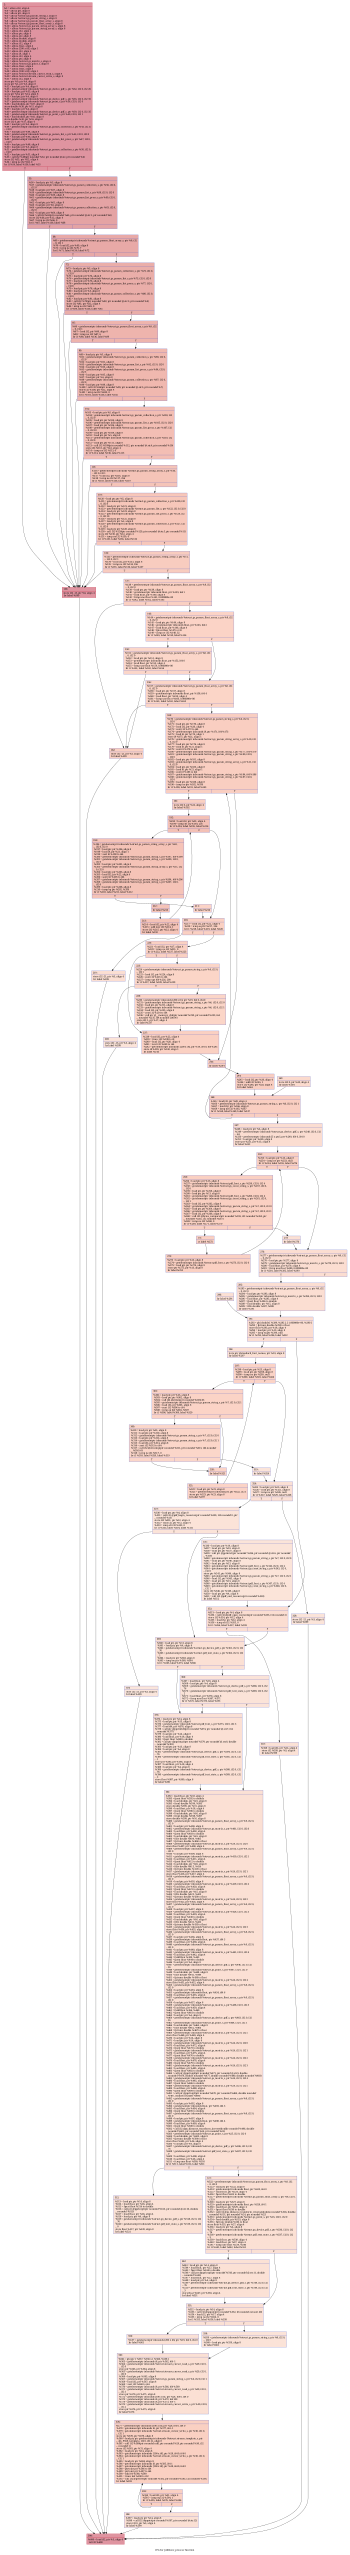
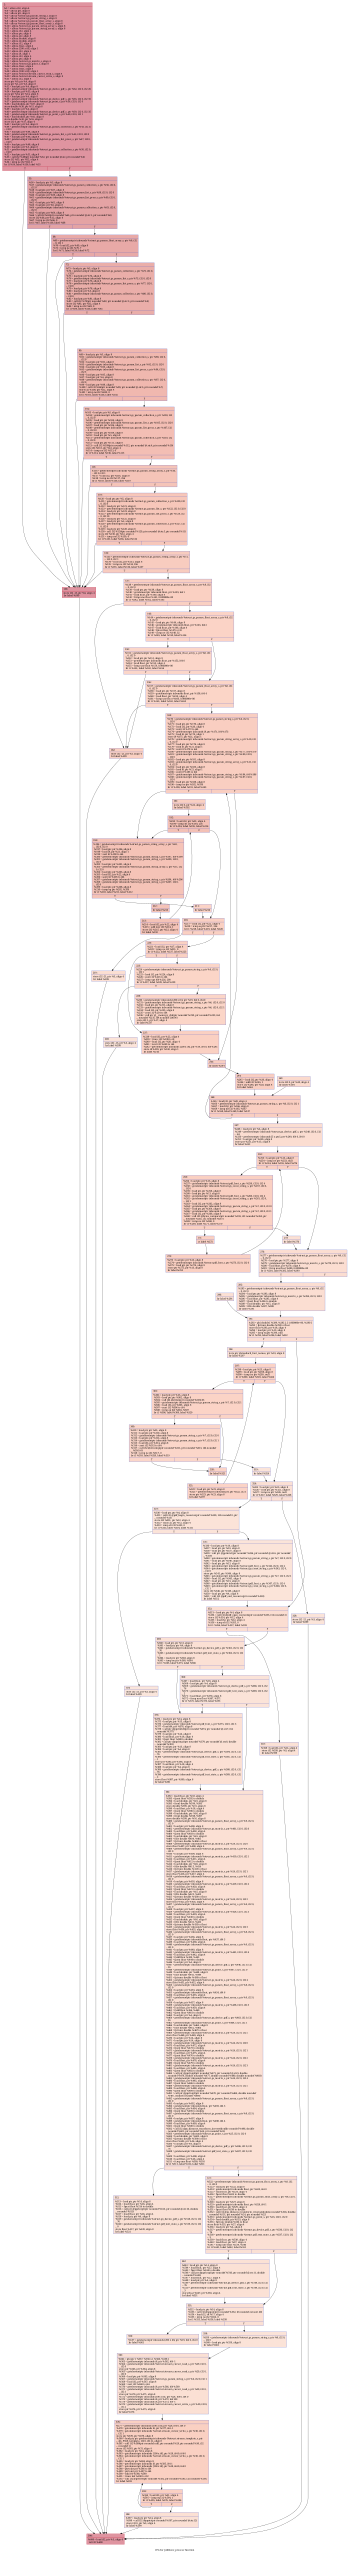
(114, 332) -> none
(189, 795) -> (144, 808)
(188, 1577) -> (245, 1534)
(206, 2315) -> (206, 2315)
(163, 2348) -> none
